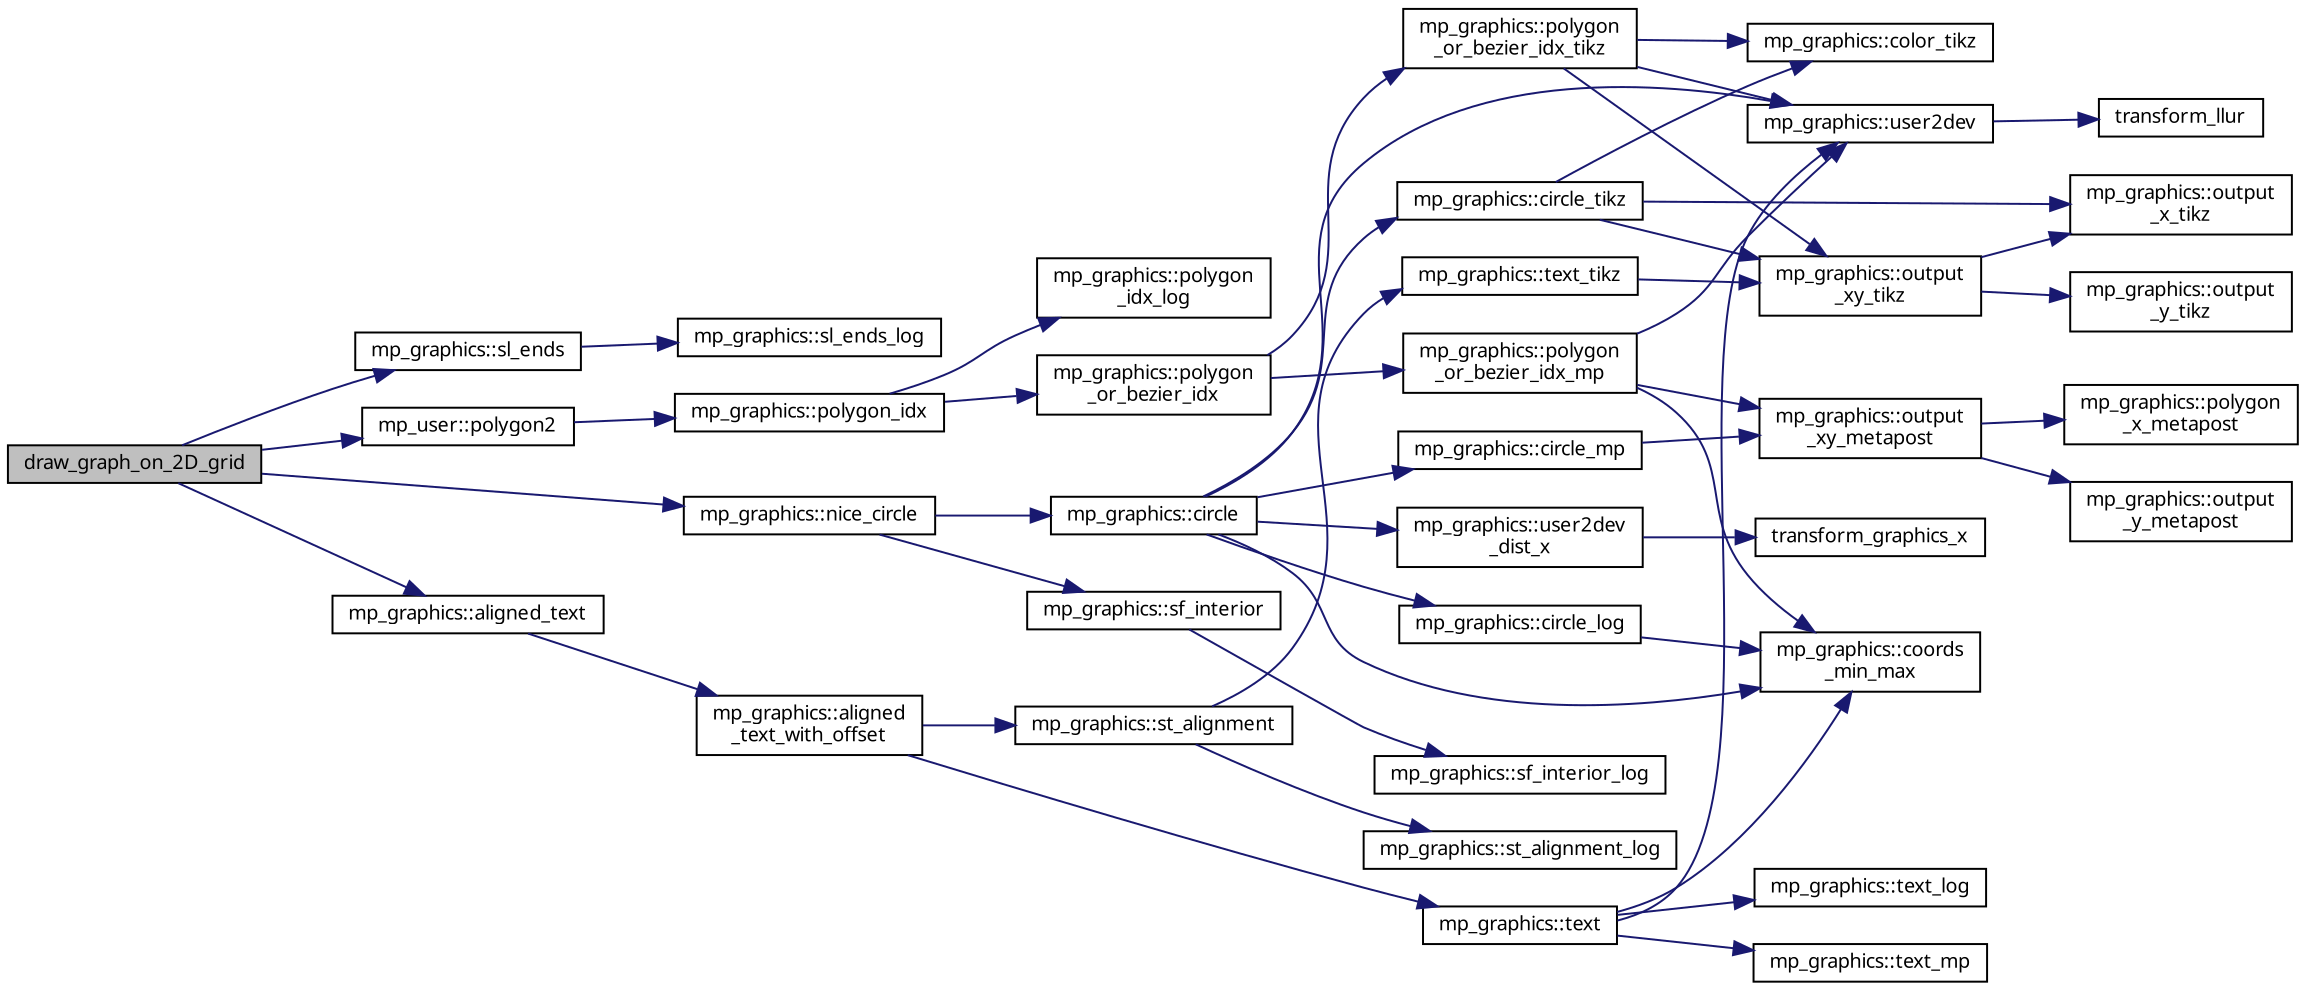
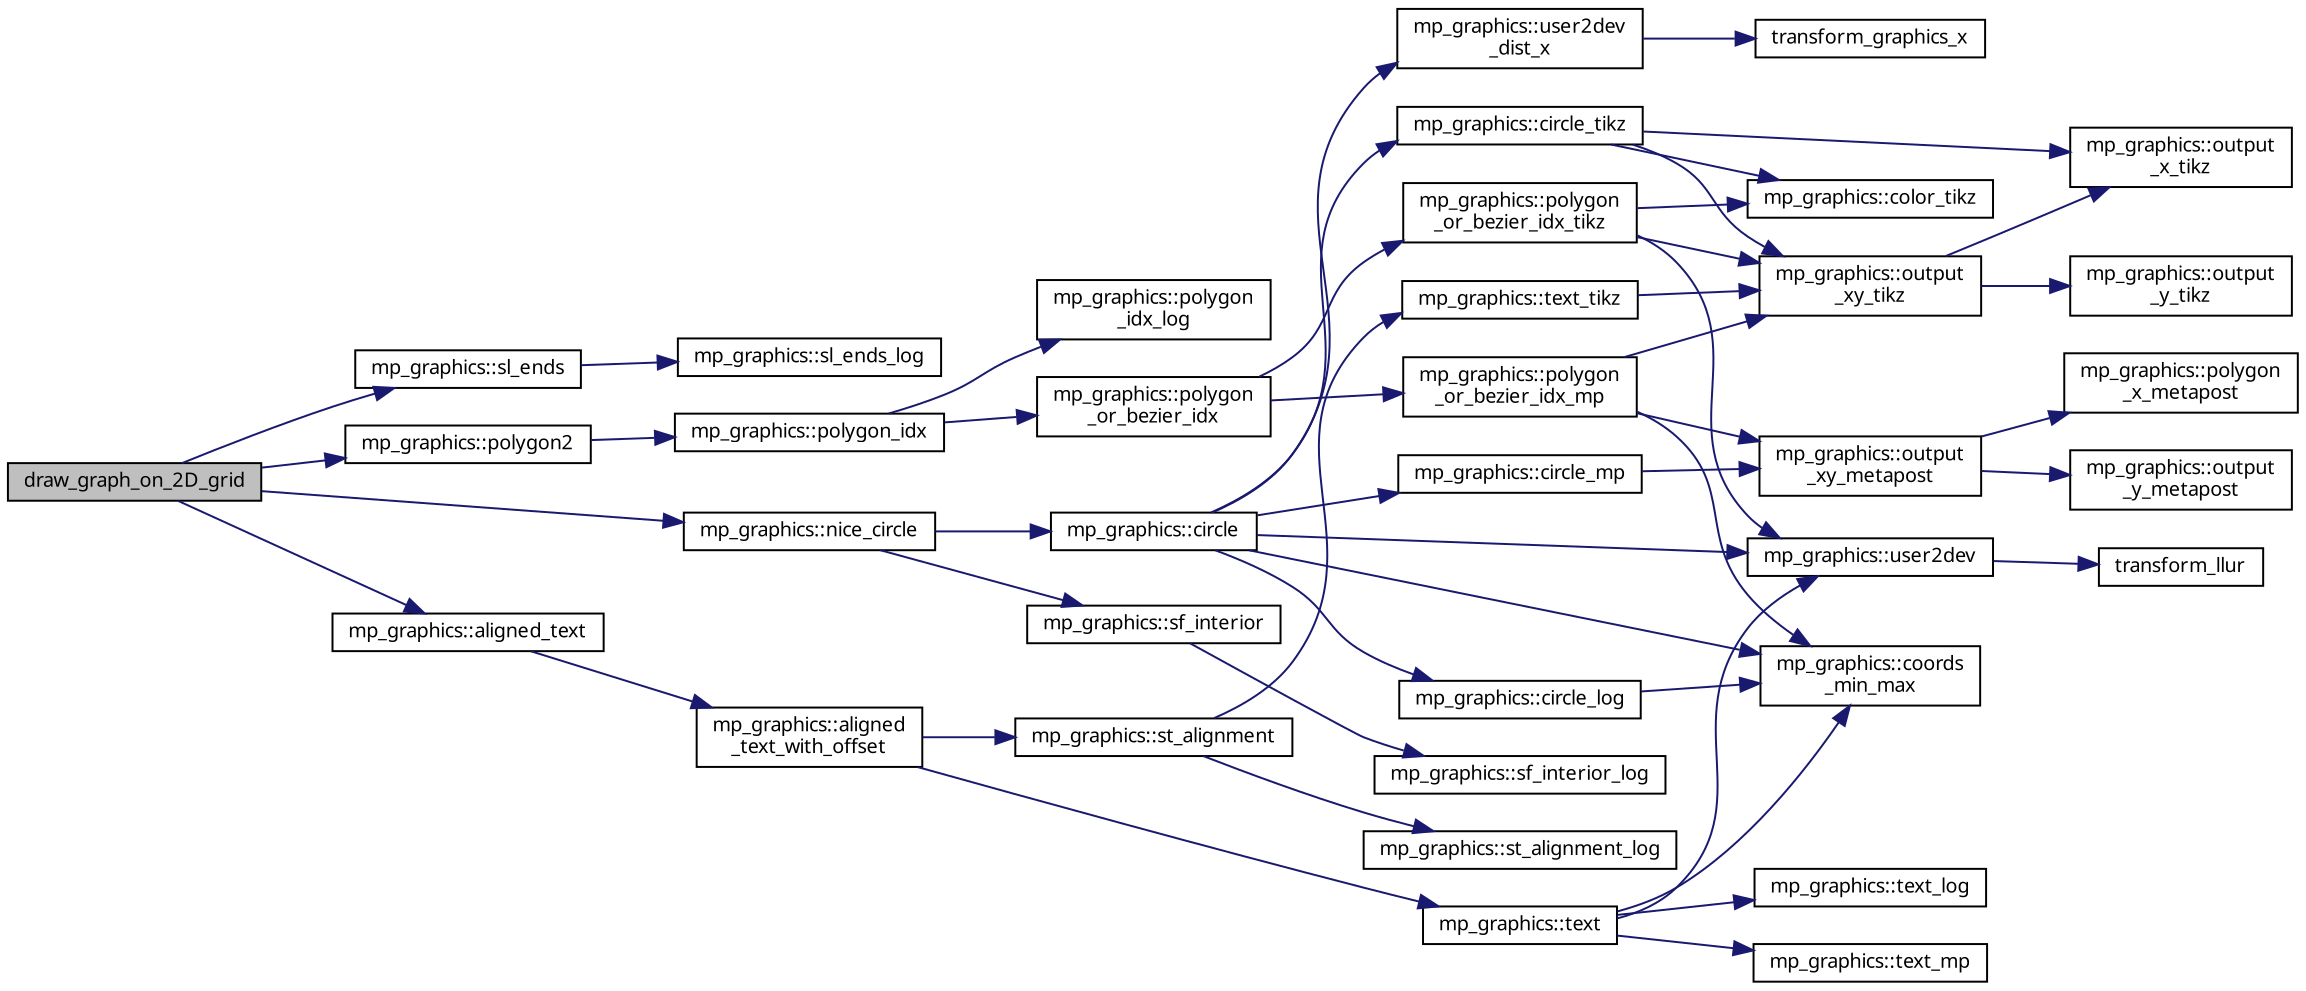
(1724, 265) -> (1686, 339)
(468, 427) -> (468, 444)
